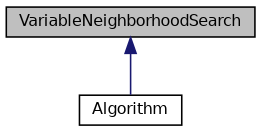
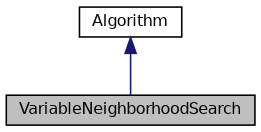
(131, 74) -> (131, 74)
